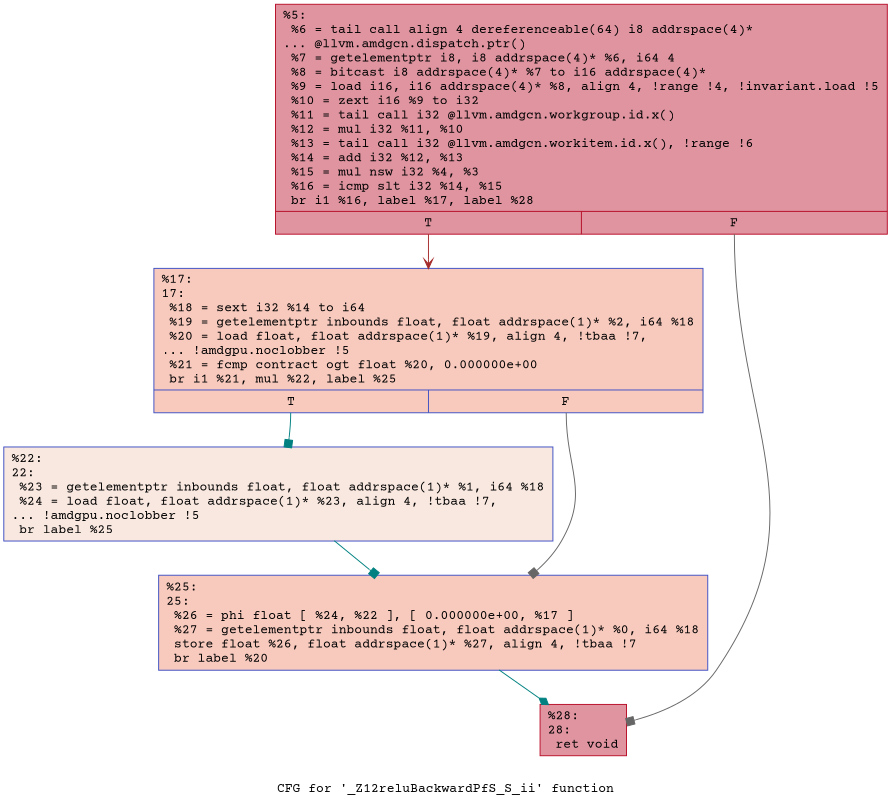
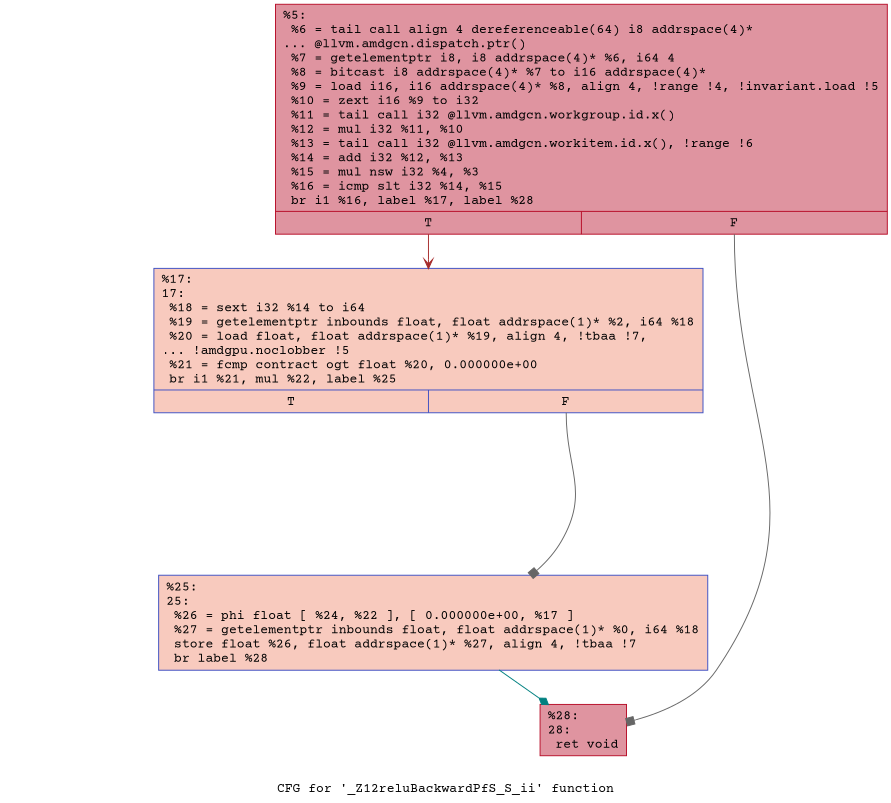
(278, 494) -> none
(218, 658) -> (218, 658)
